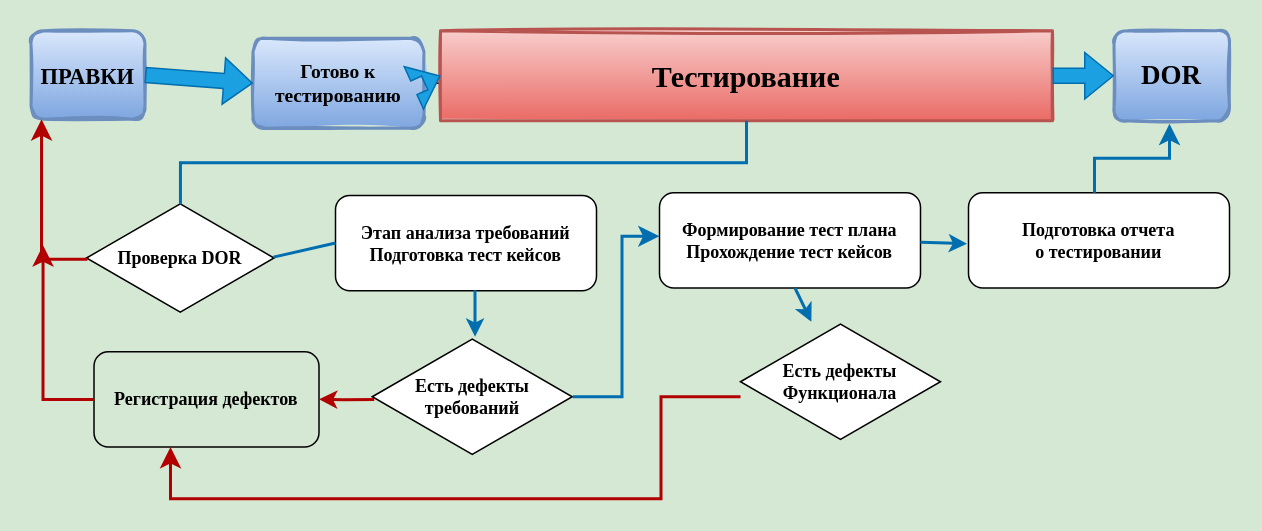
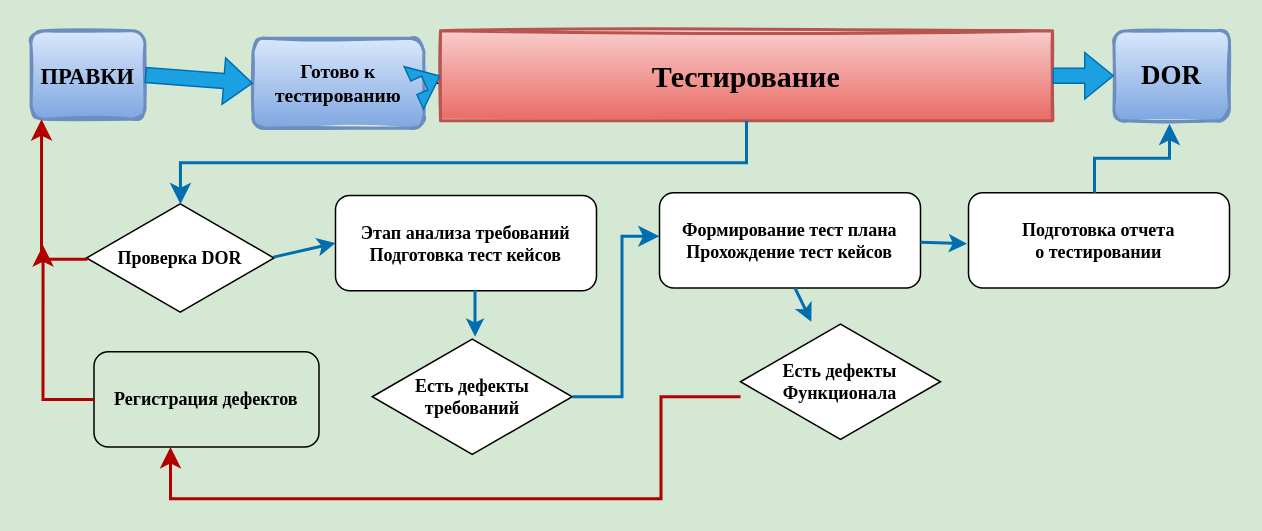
(180, 194) -> (180, 188)
(326, 245) -> (321, 246)
(353, 400) -> none
